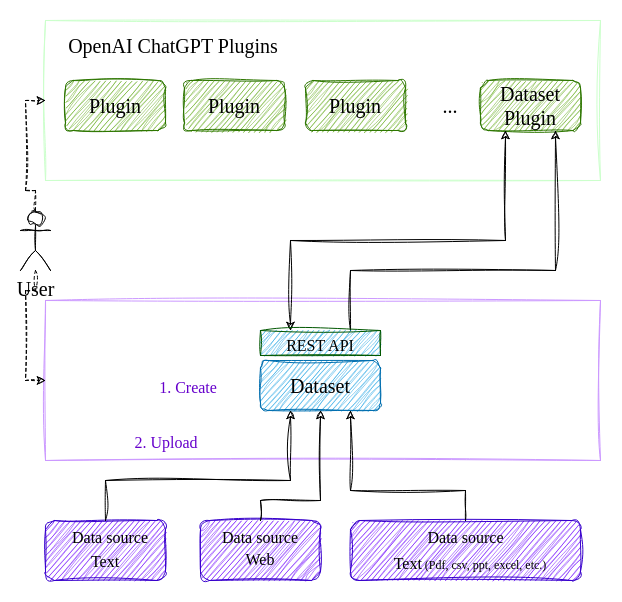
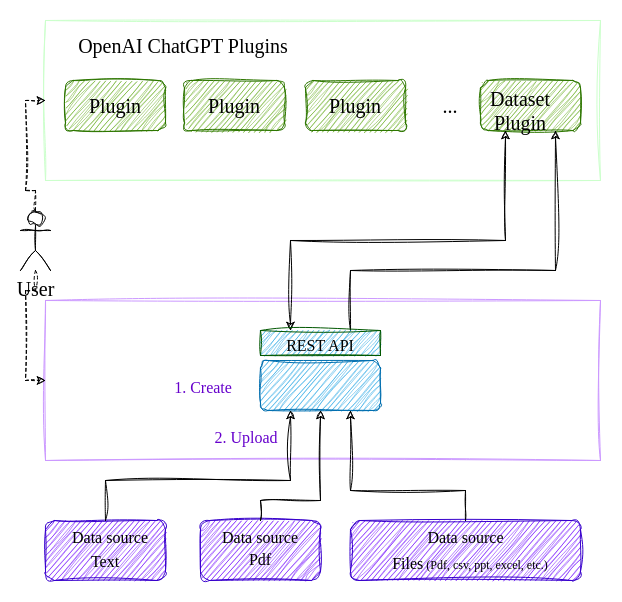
(174, 46) -> (184, 46)
(531, 106) -> (521, 111)
(189, 386) -> (204, 386)
(321, 386) -> none
(167, 441) -> (247, 436)
(261, 558) -> (261, 558)
(471, 562) -> (471, 562)
